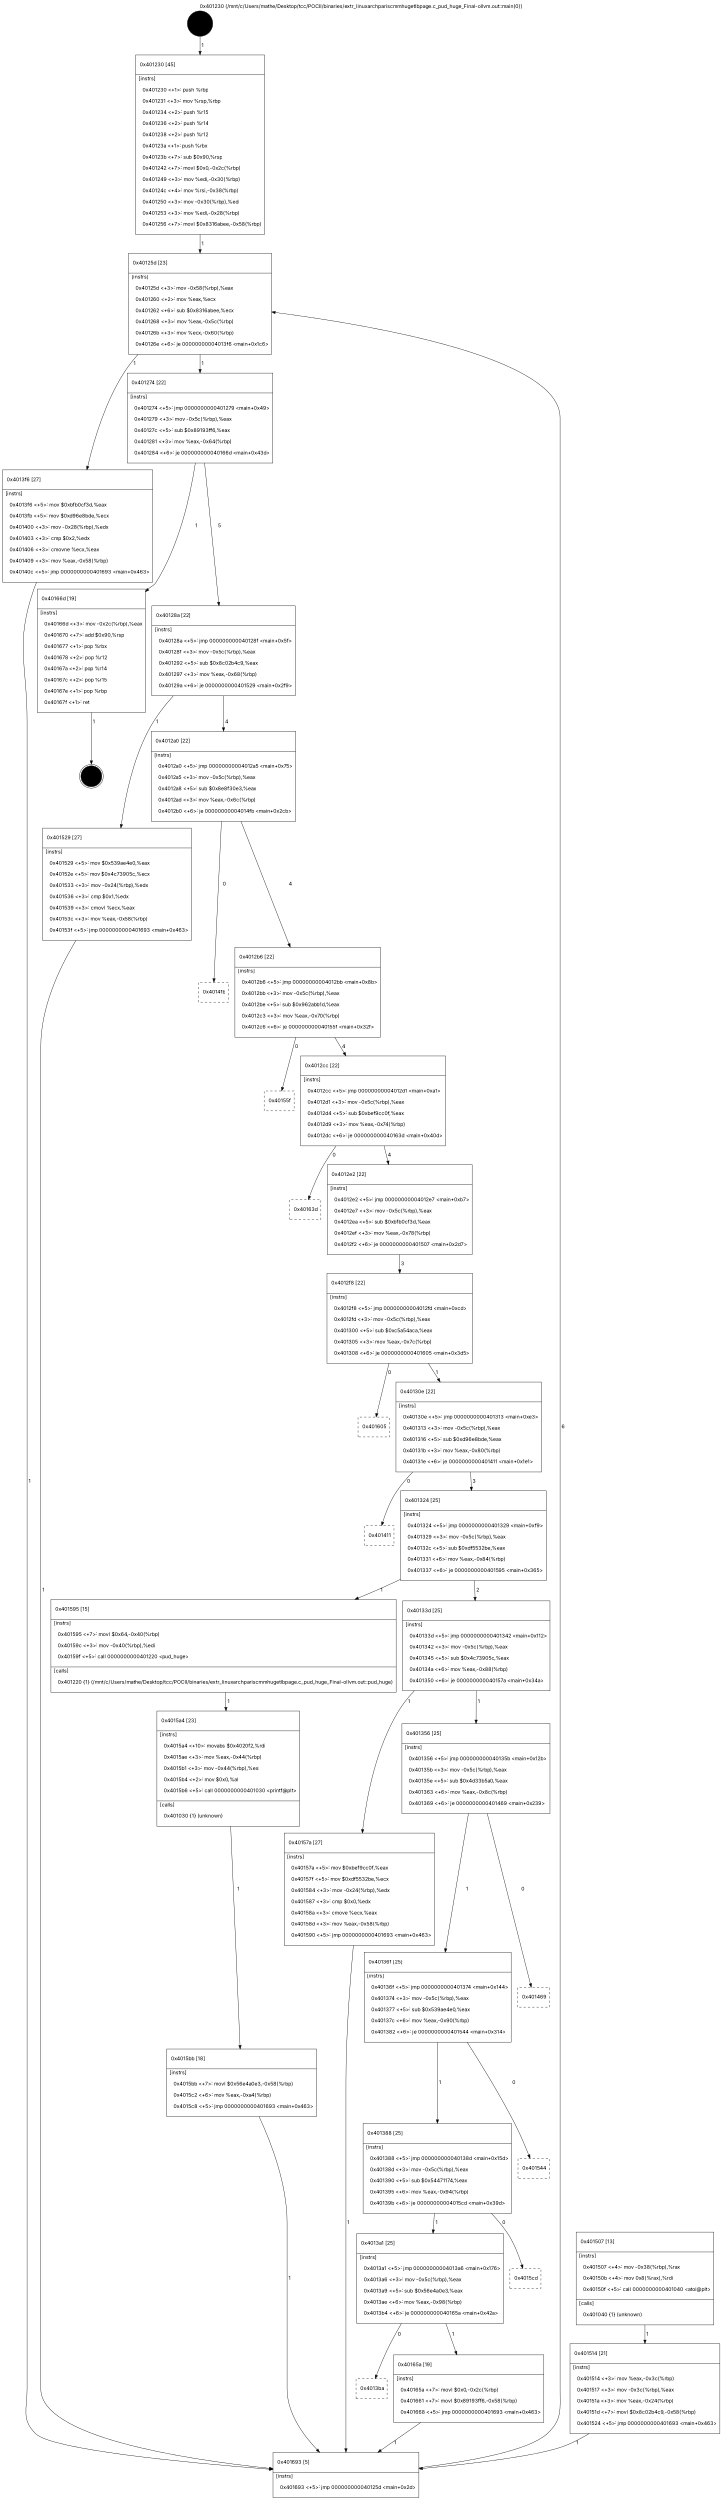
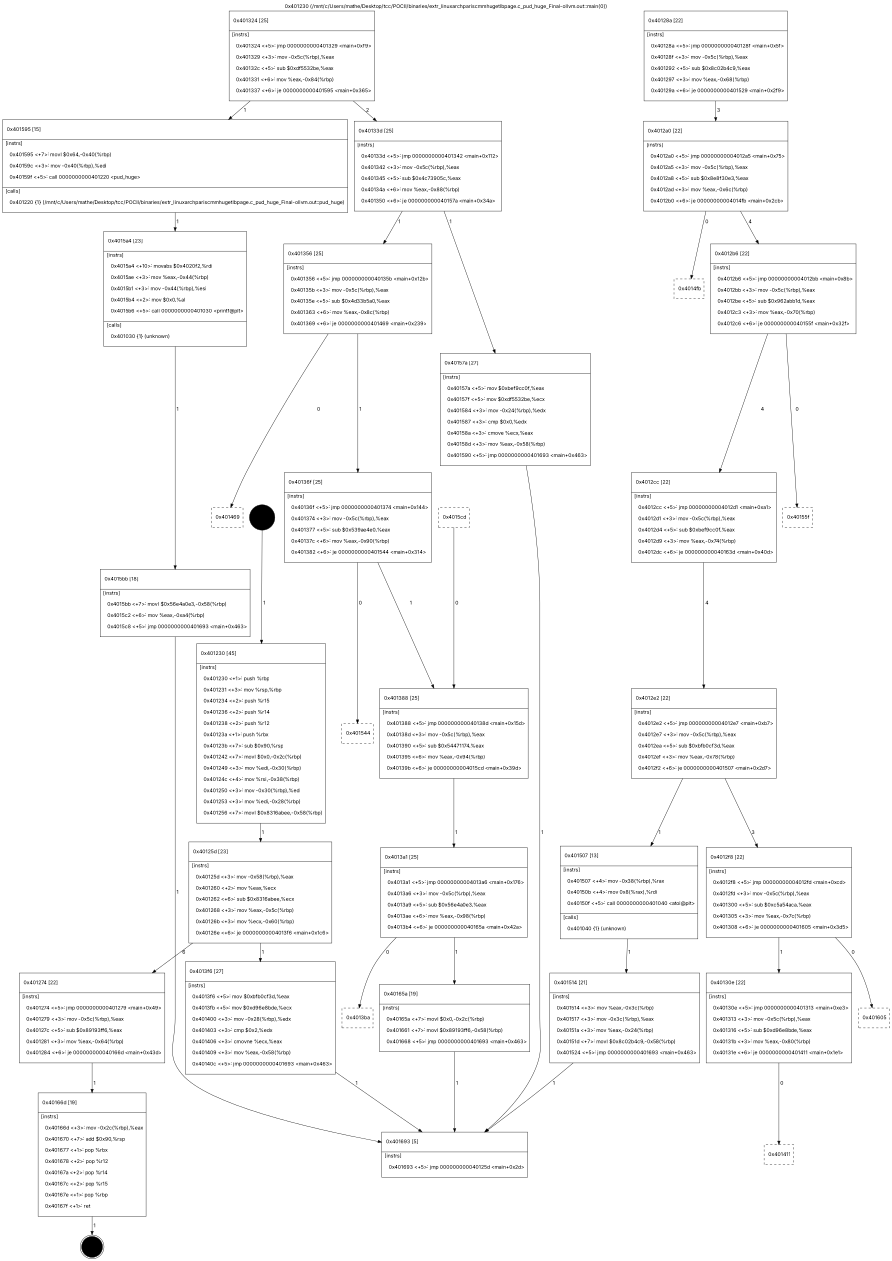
(202, 364) -> (183, 952)
(212, 533) -> none
(226, 722) -> (718, 110)
none -> (668, 811)
(117, 884) -> none
(305, 1210) -> none
(560, 1337) -> none
(471, 1480) -> none
(510, 2237) -> (454, 606)
